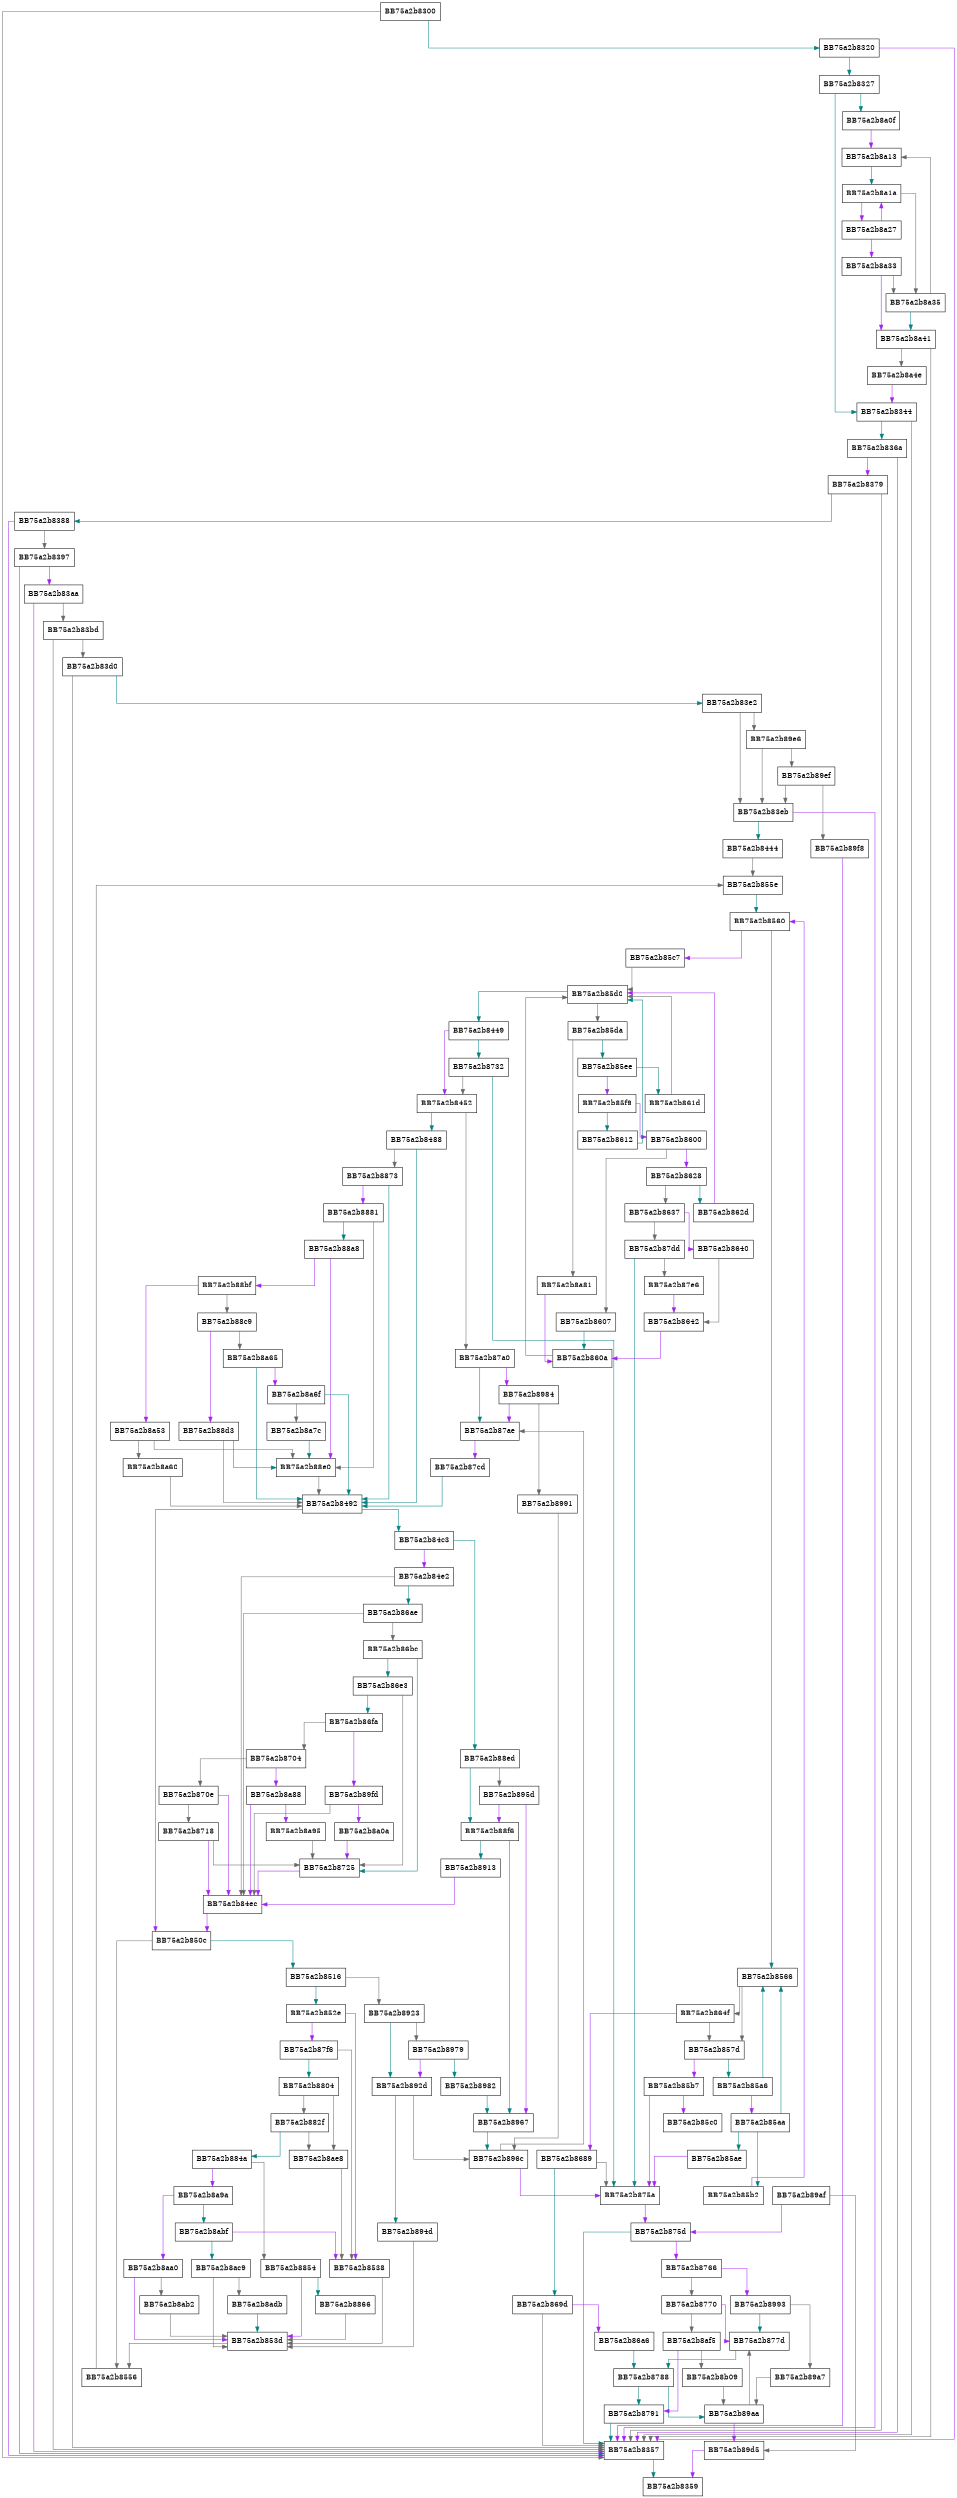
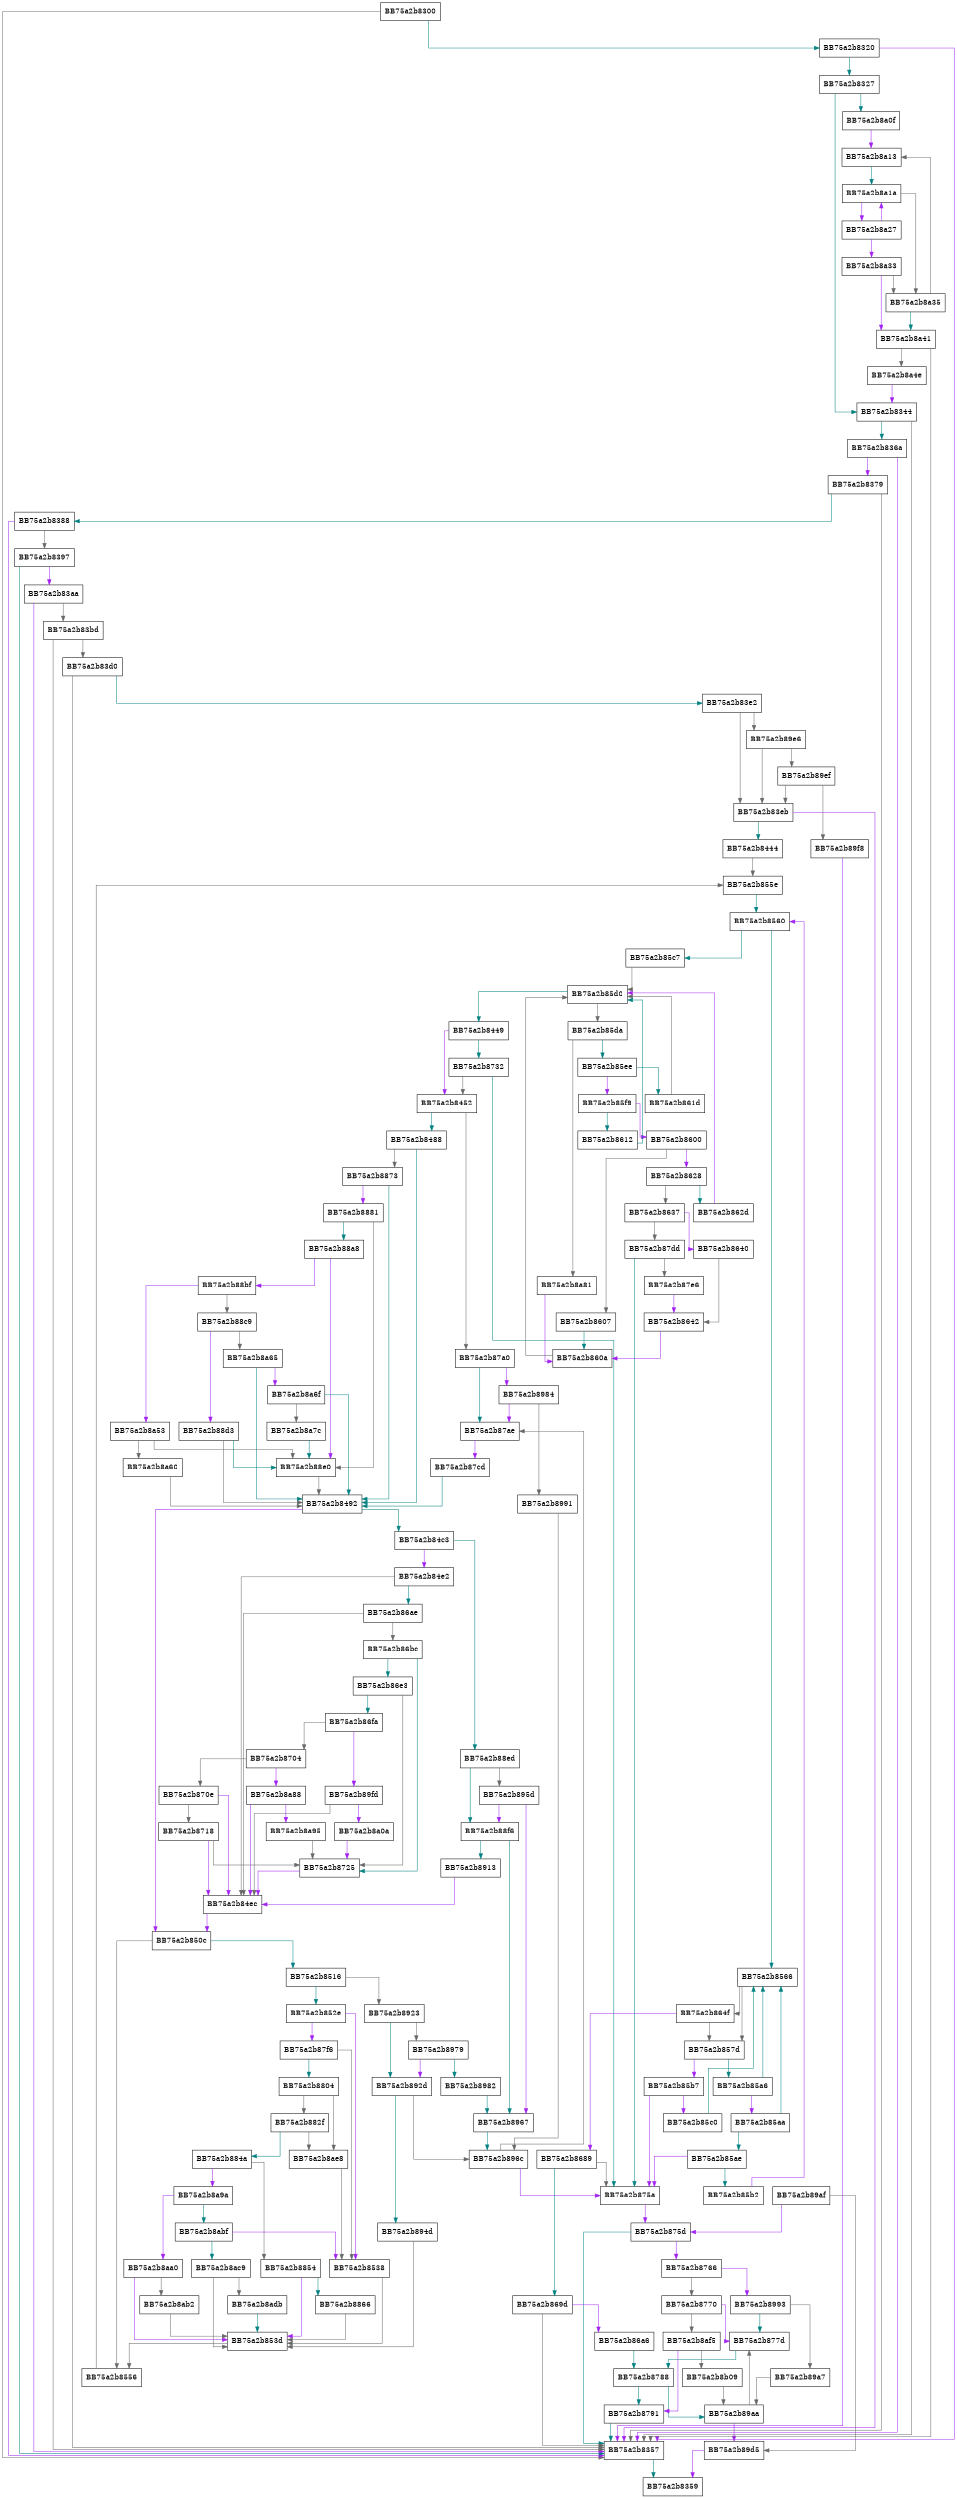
(729, 958) -> (729, 958)
none -> (747, 2068)
(758, 2157) -> (725, 2175)
